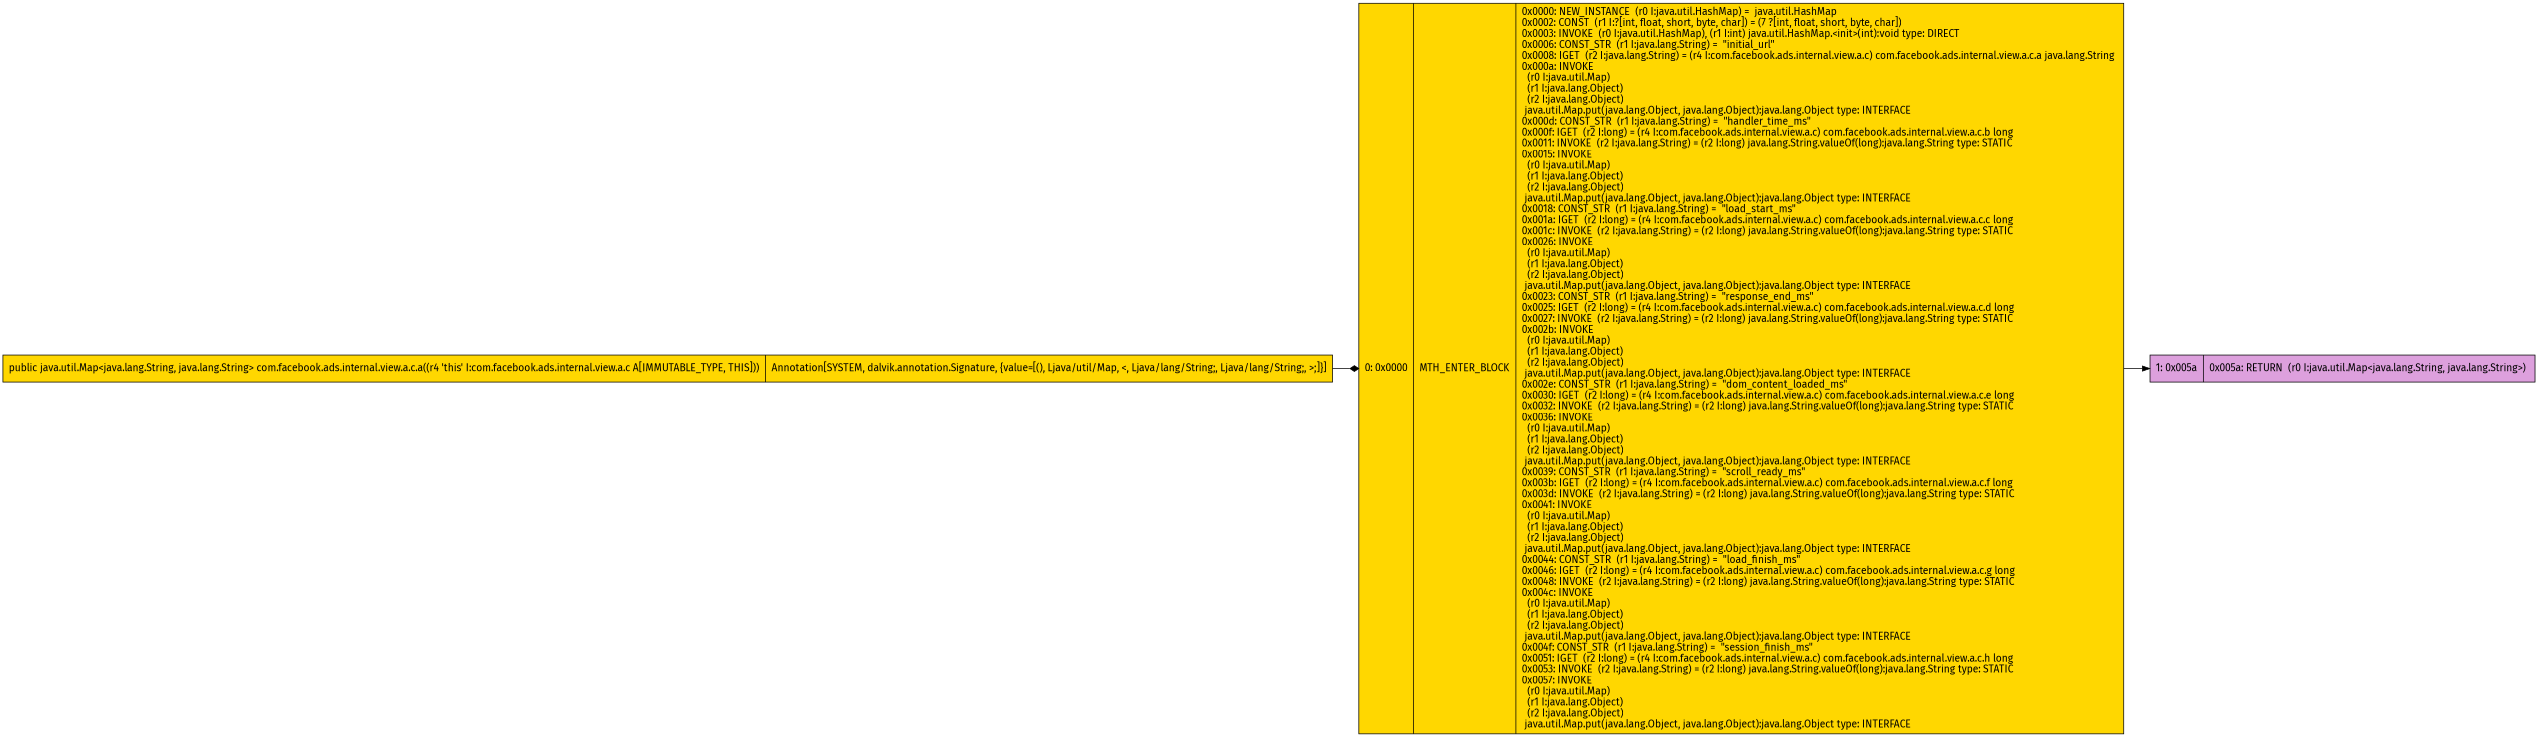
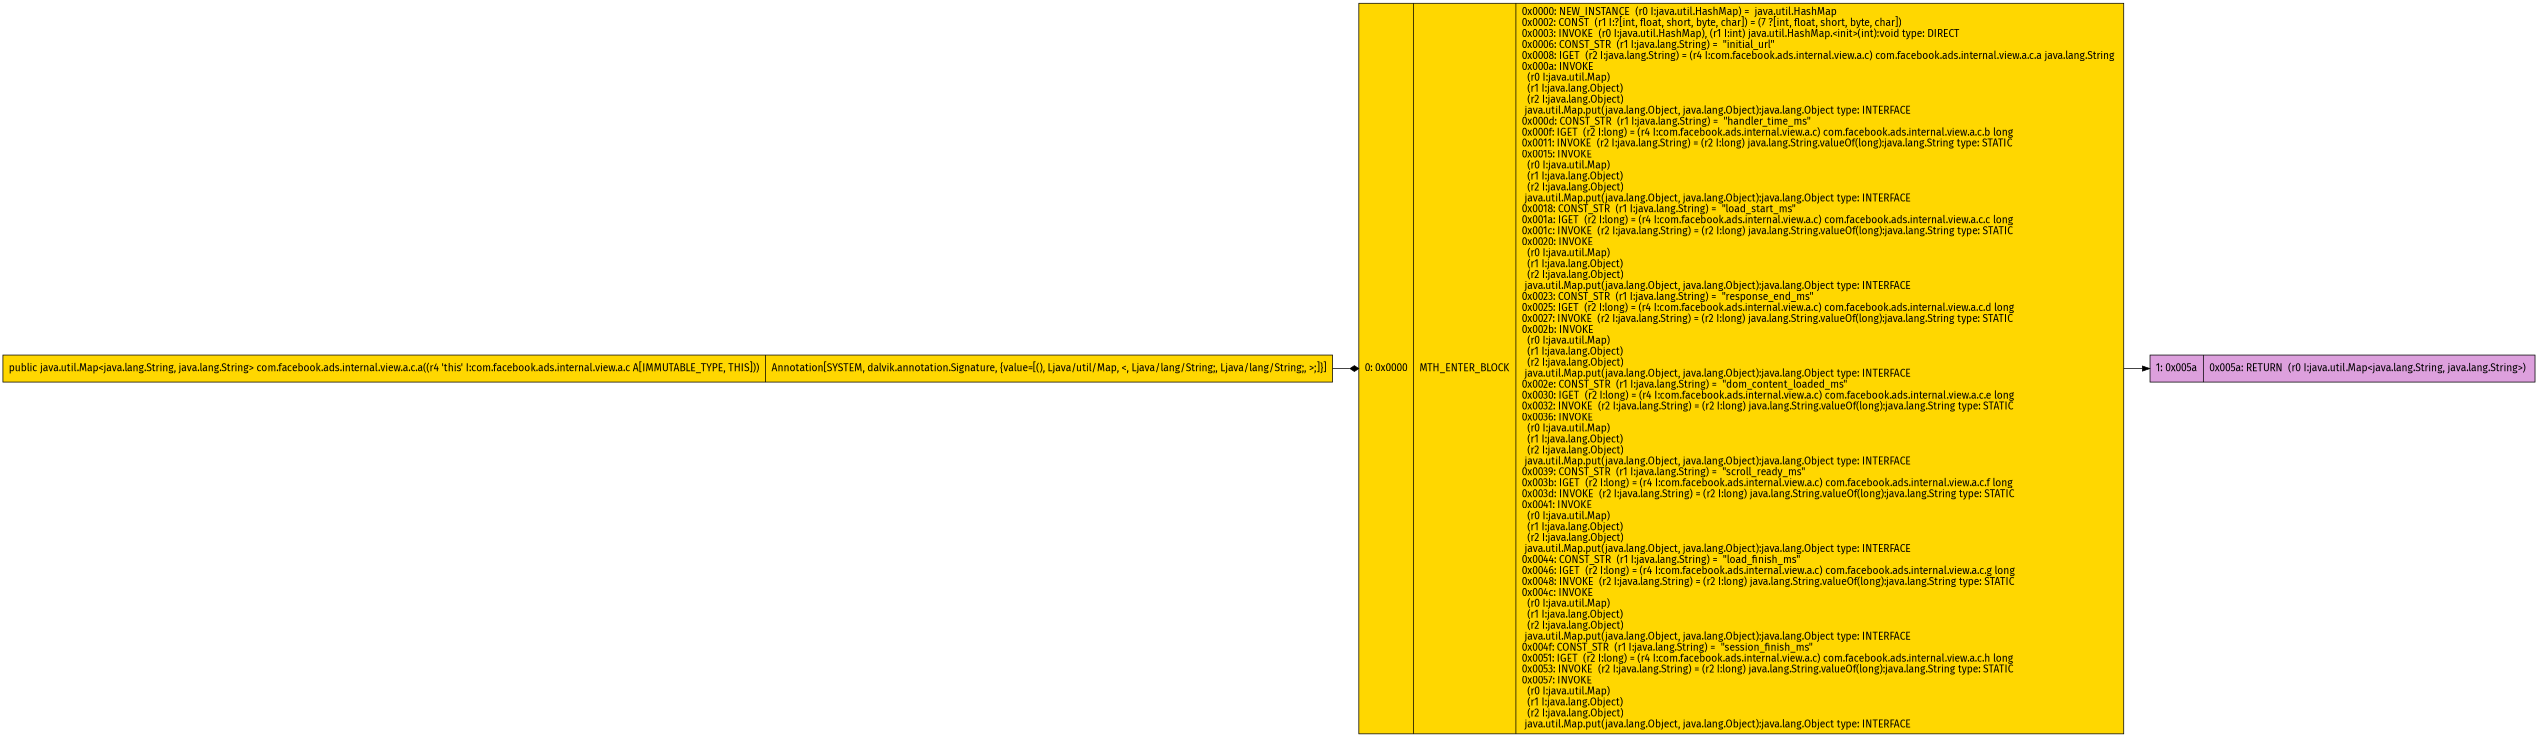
(1560, 242) -> (1560, 242)
